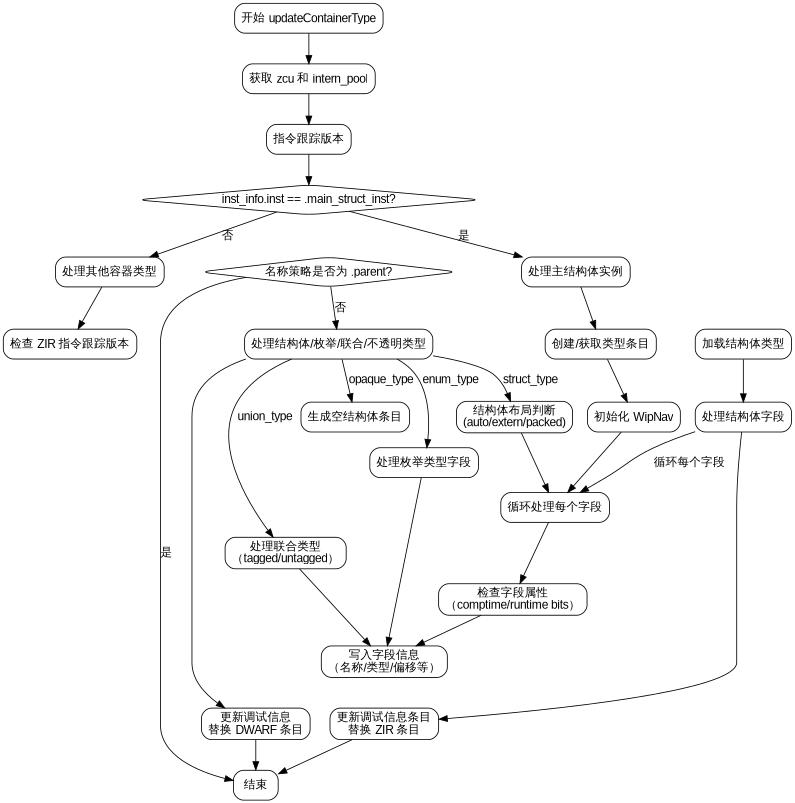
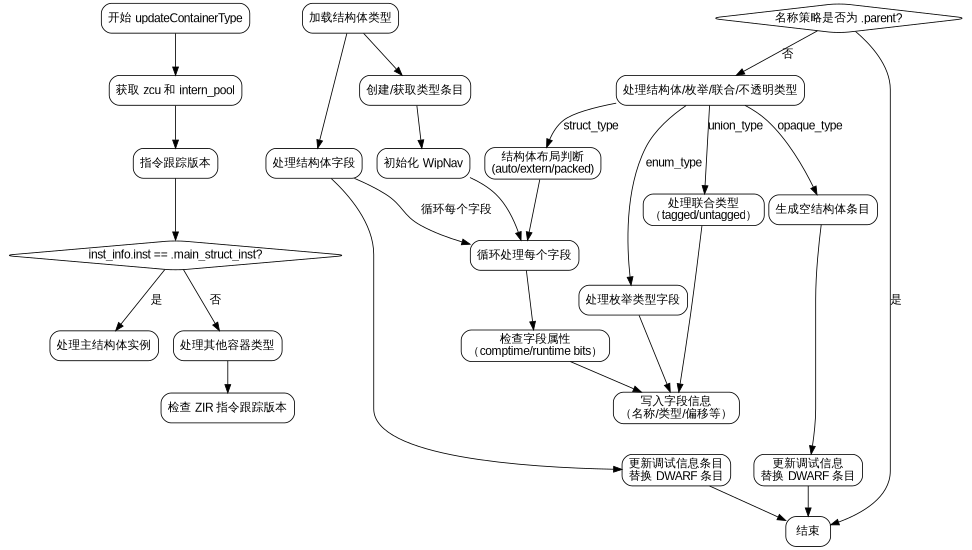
(587, 304) -> (380, 51)
(192, 522) -> (816, 335)
(384, 724) -> (676, 470)
